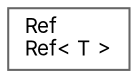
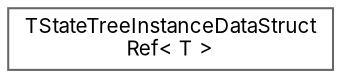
(69, 39) -> (171, 39)
